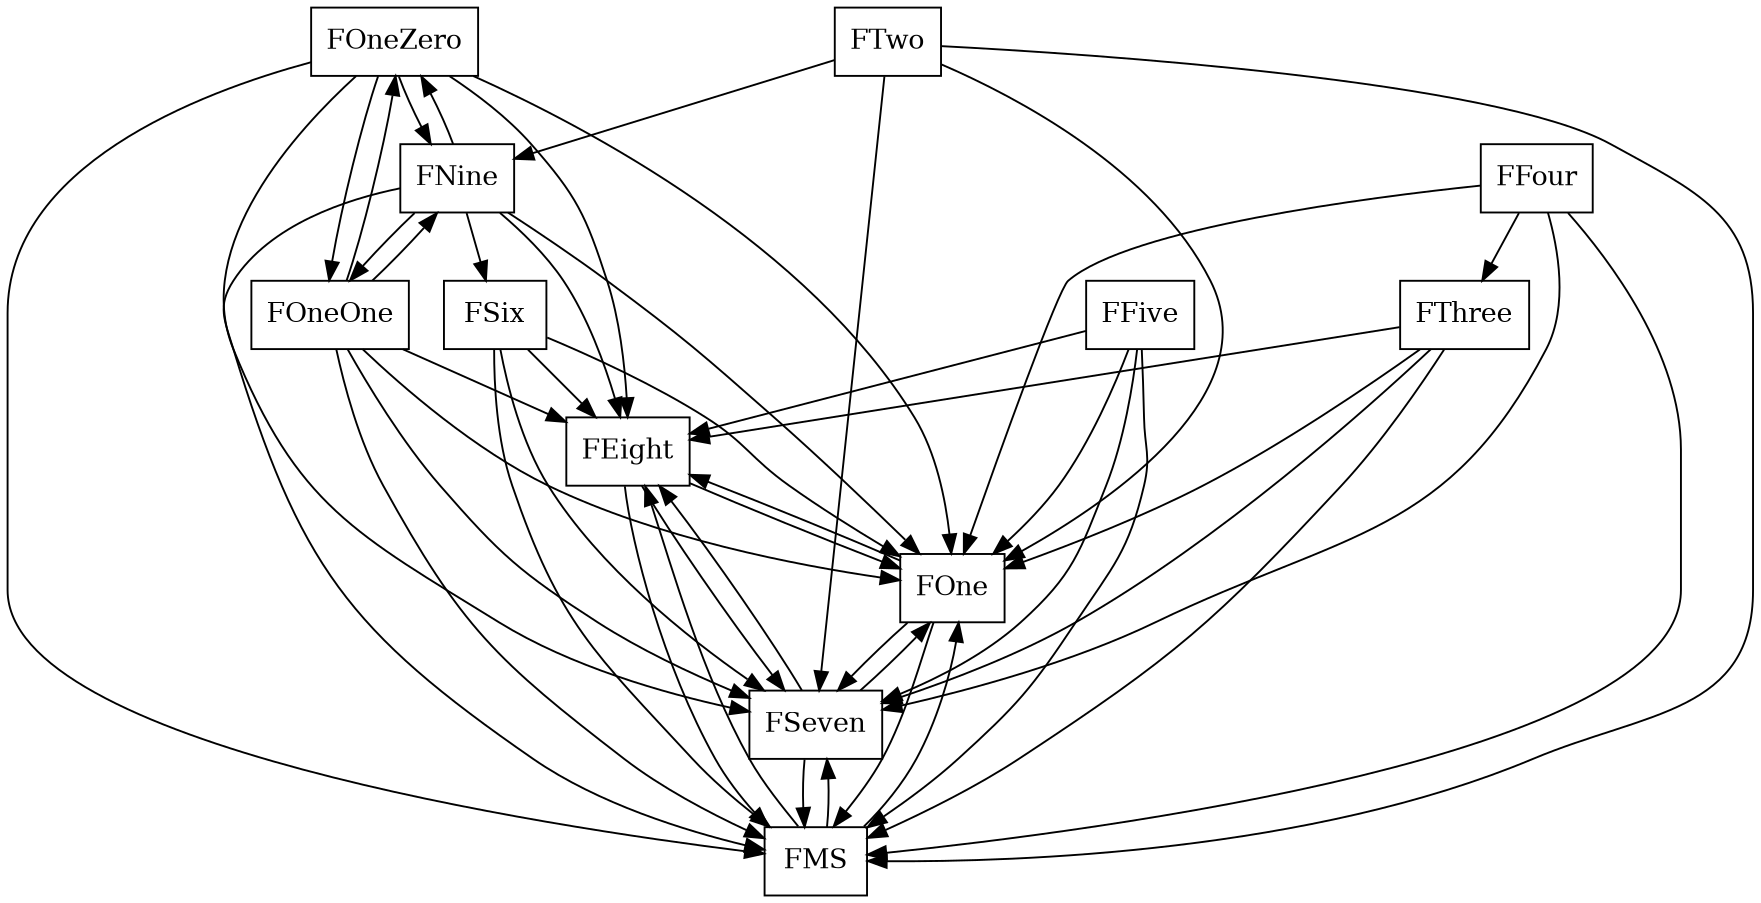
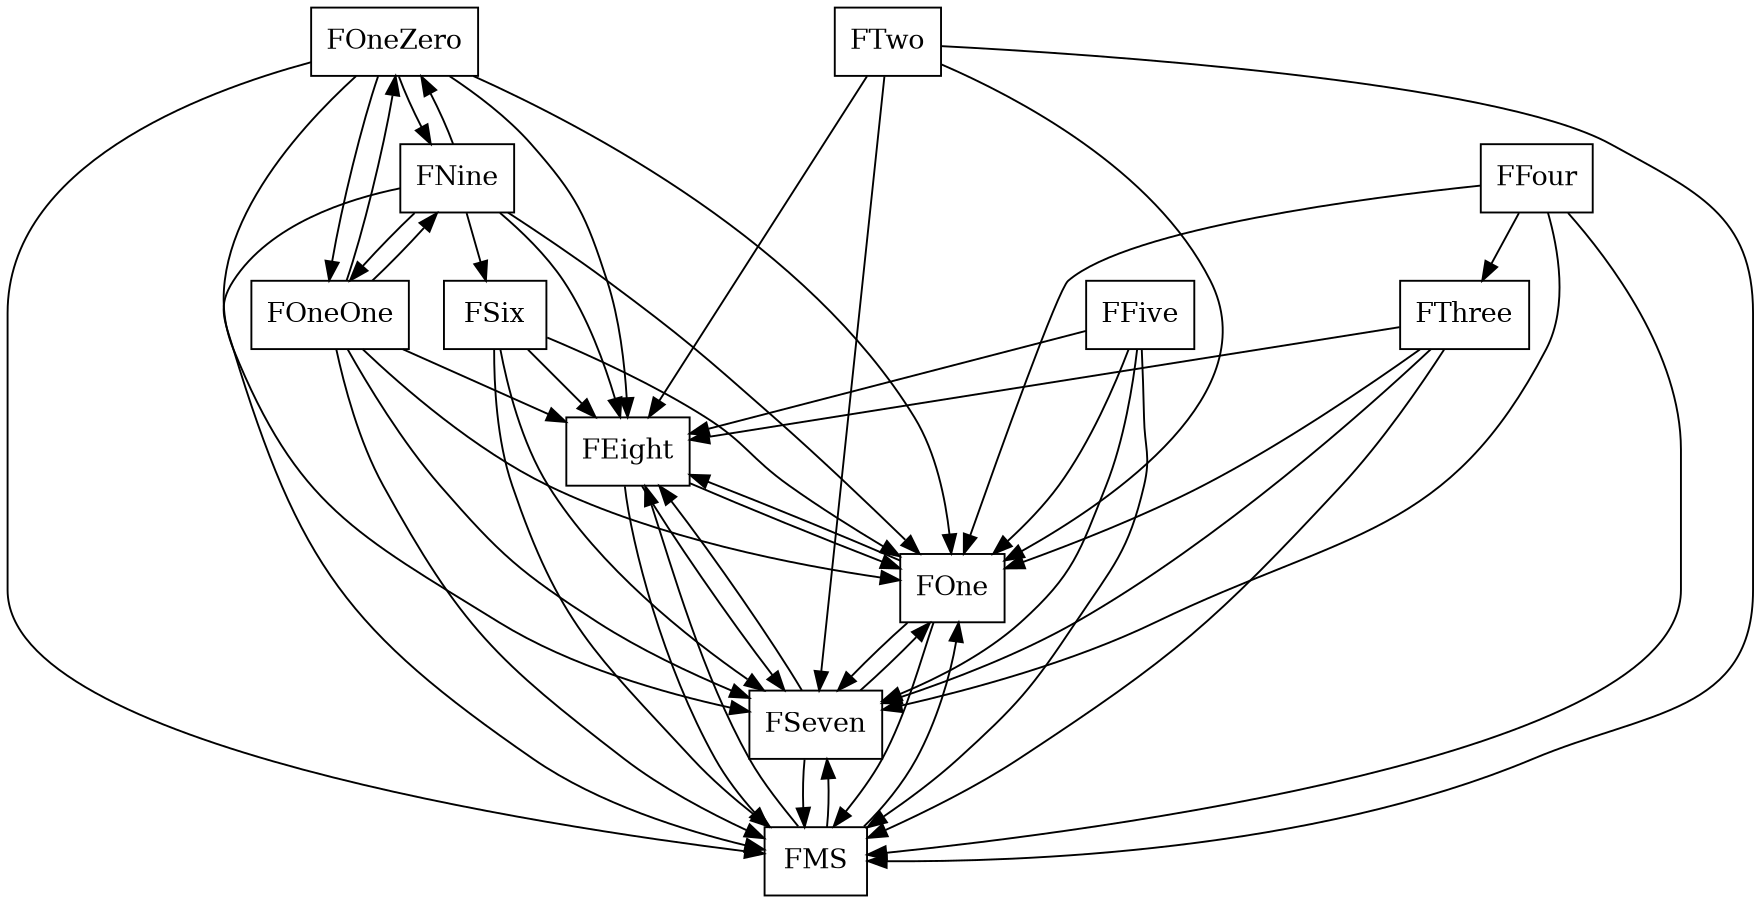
(684, 107) -> (768, 230)
